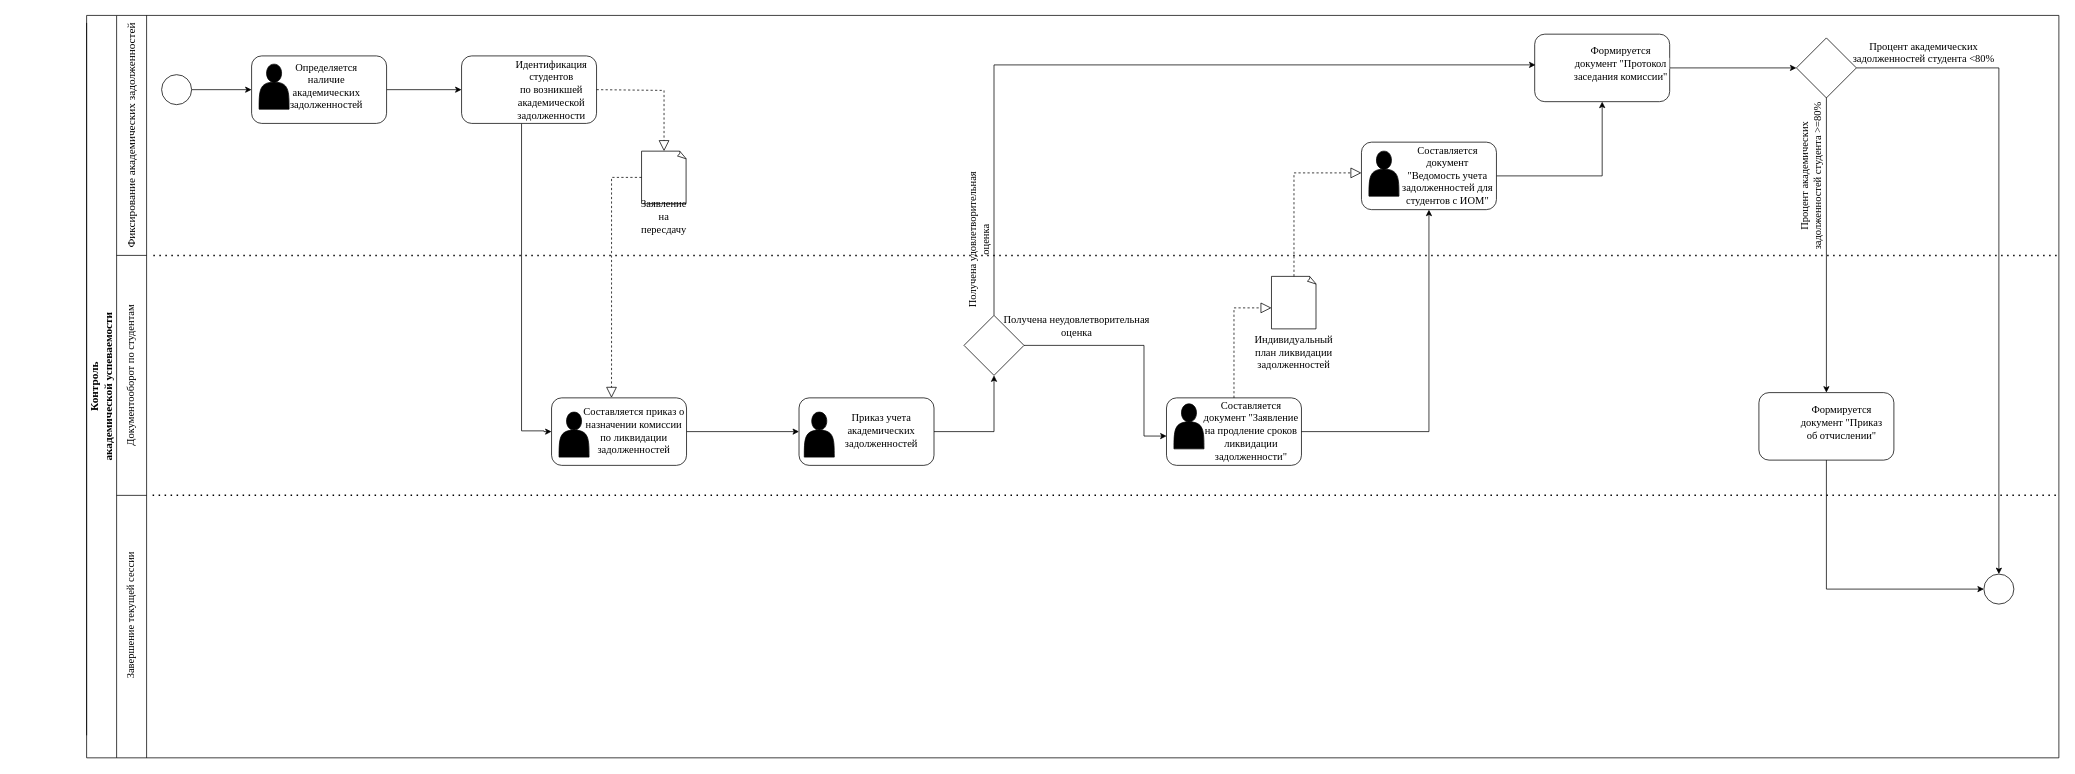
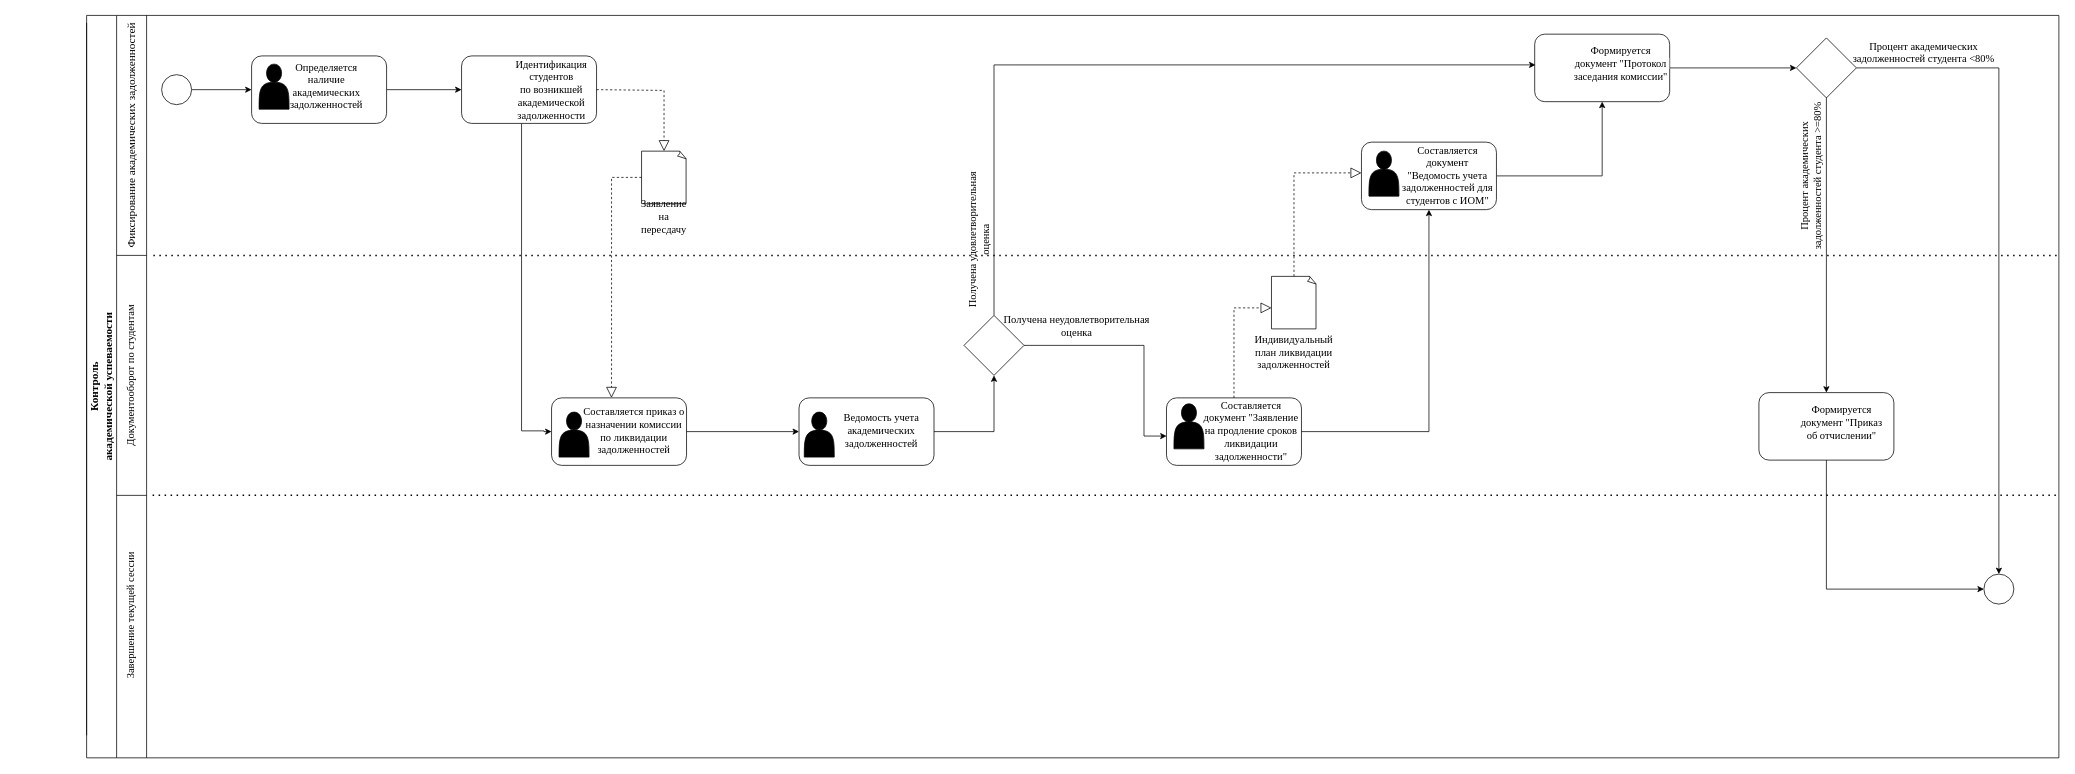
(882, 432) -> (882, 432)
